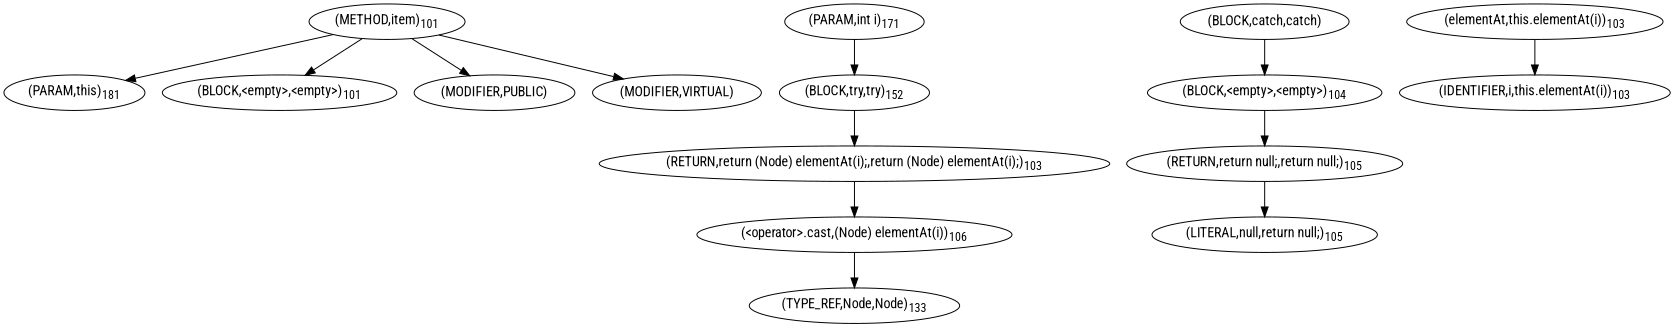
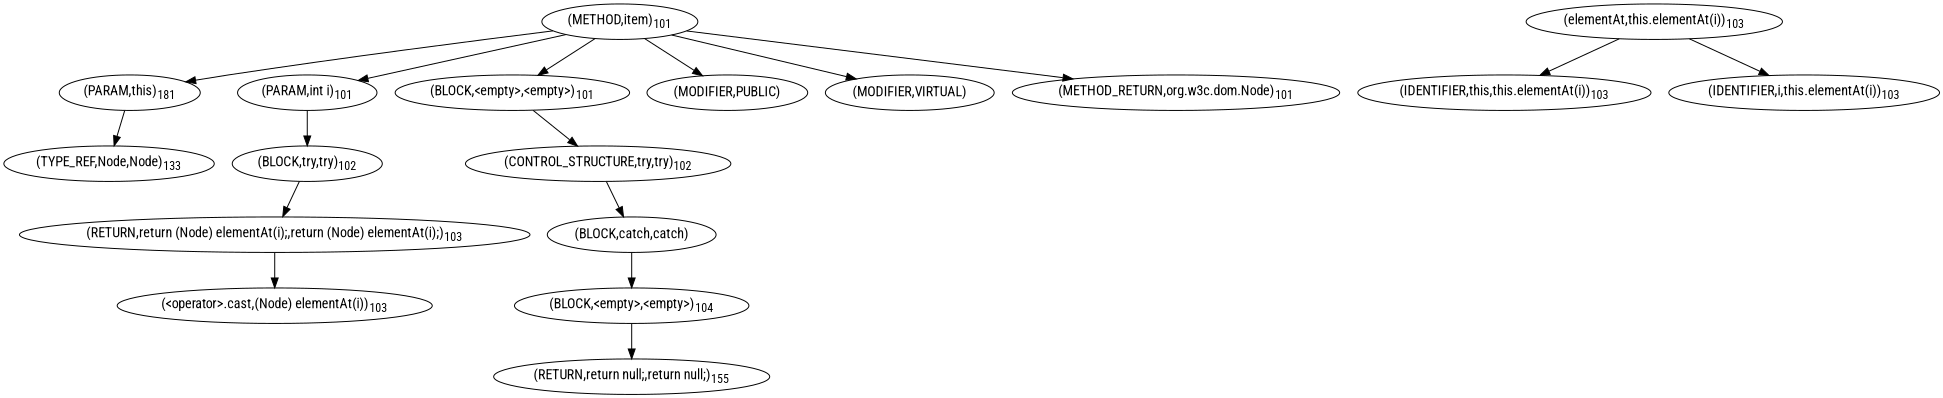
(891, 20) -> (344, 91)
none -> (467, 56)
(895, 91) -> (348, 162)
none -> (1176, 93)
none -> (1504, 93)
(1353, 162) -> (720, 375)
none -> (598, 164)
(958, 233) -> (379, 304)
(1265, 235) -> none
(854, 265) -> (121, 123)
